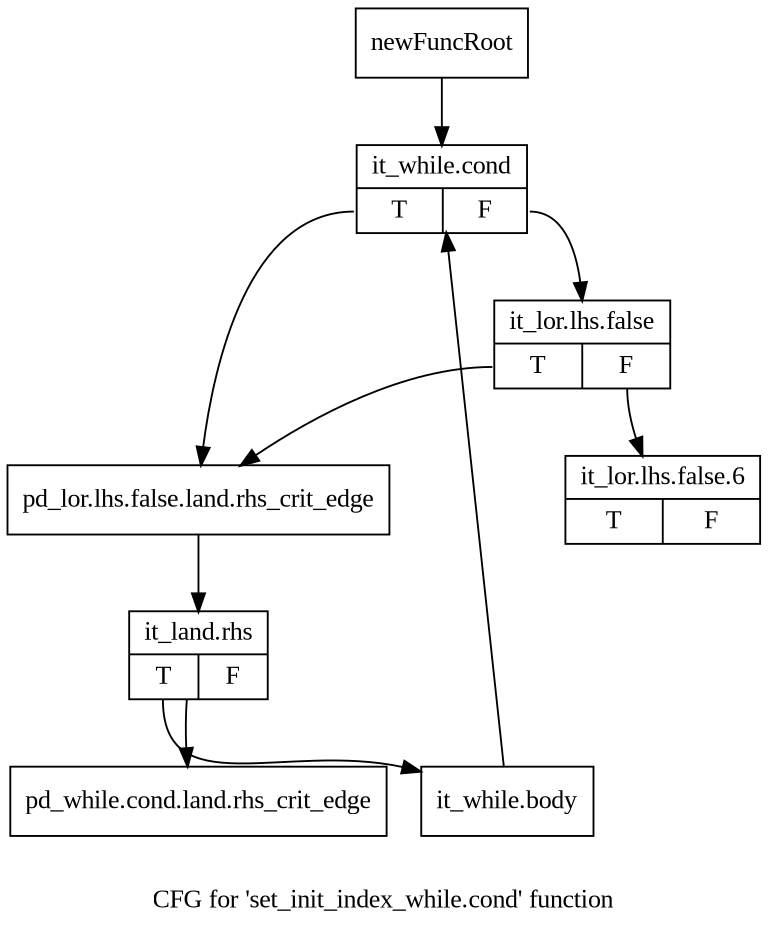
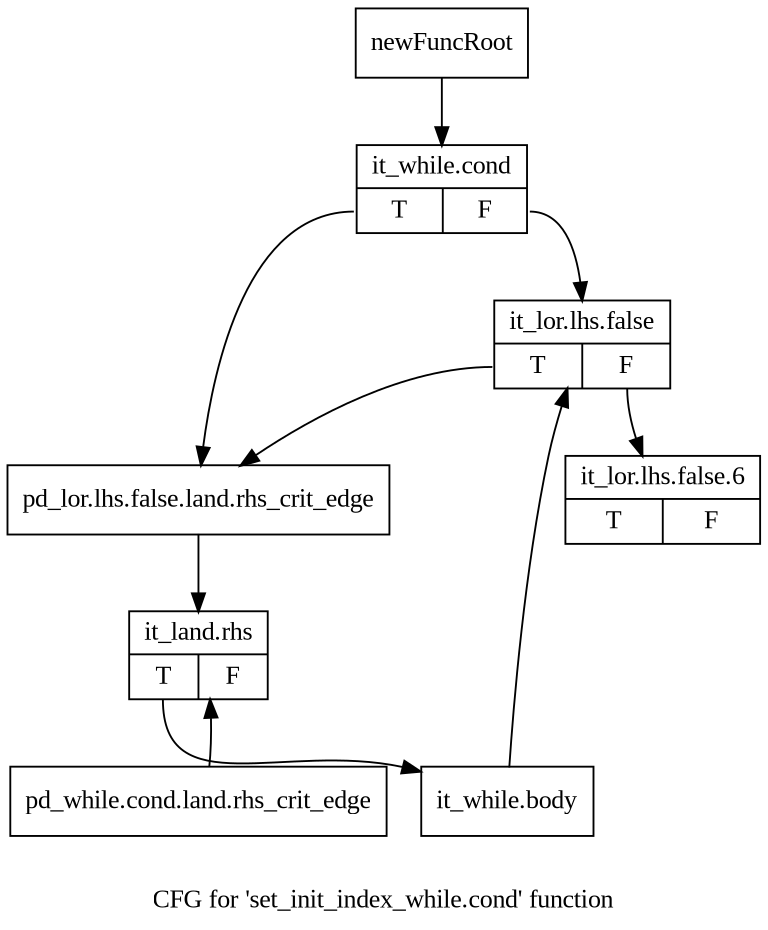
(476, 509) -> (527, 585)
(186, 724) -> (211, 743)
